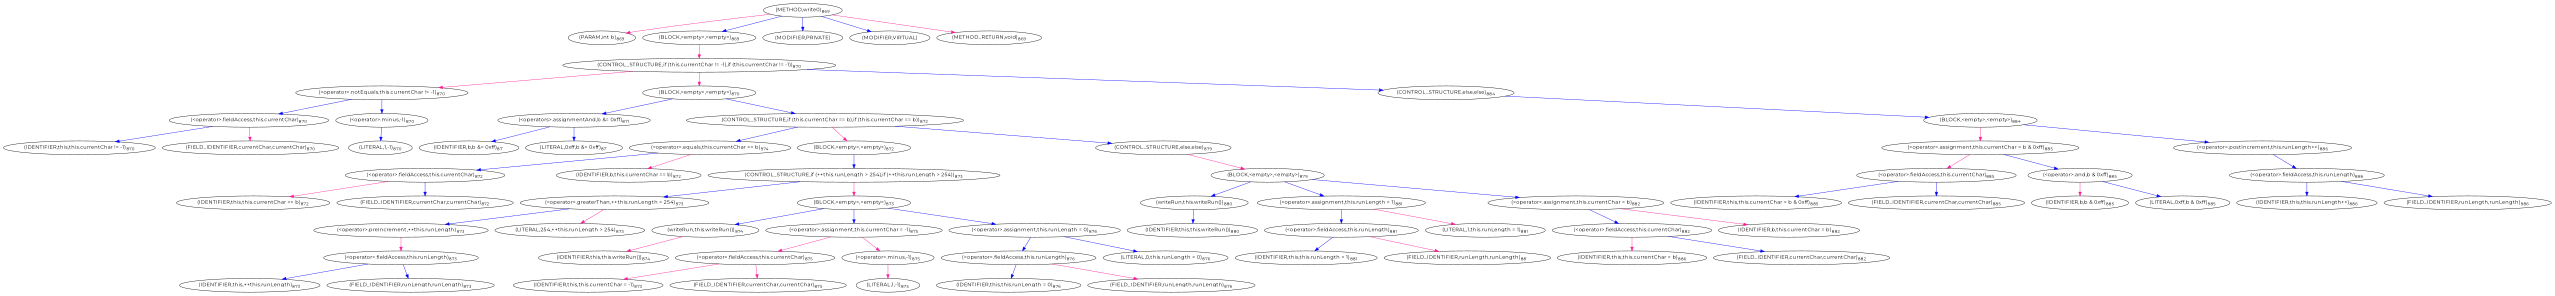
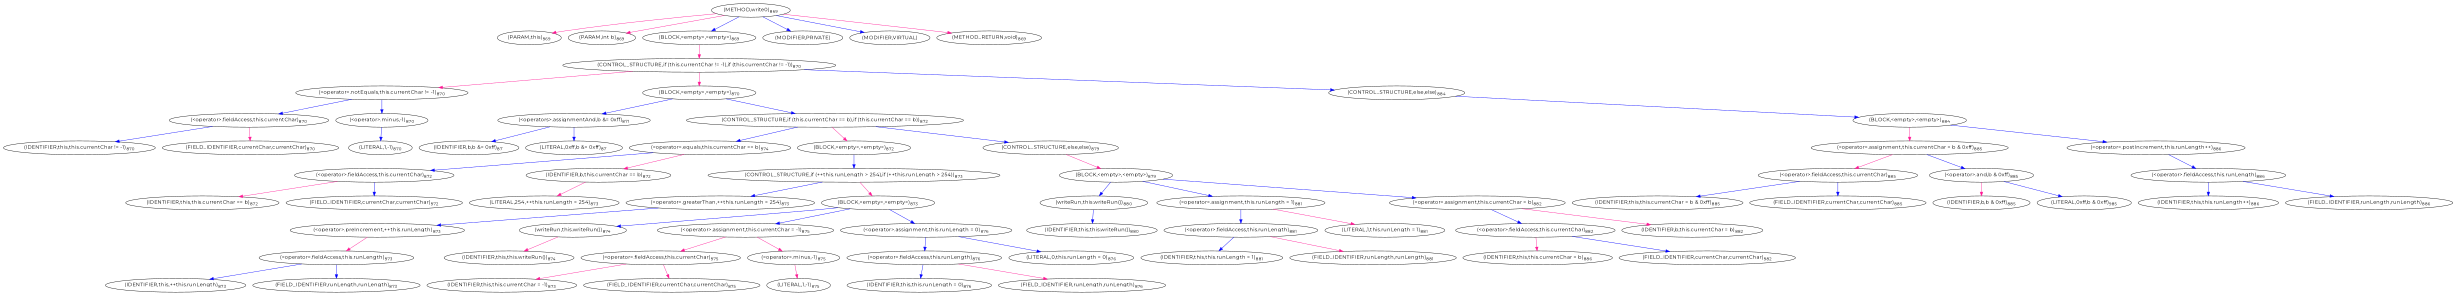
none -> (529, 38)
(2212, 202) -> (2113, 202)
(594, 216) -> (573, 188)
